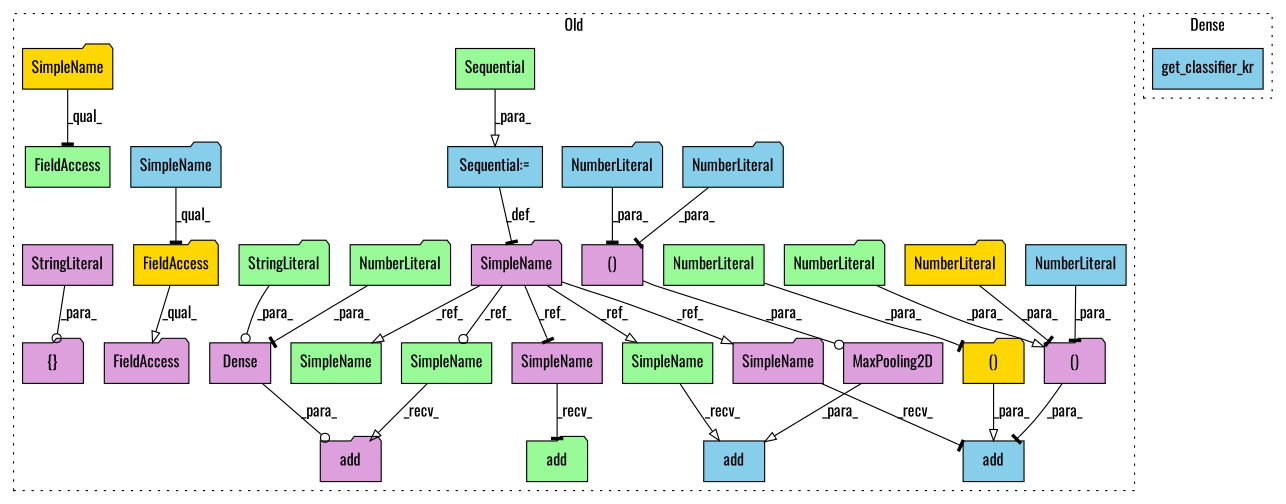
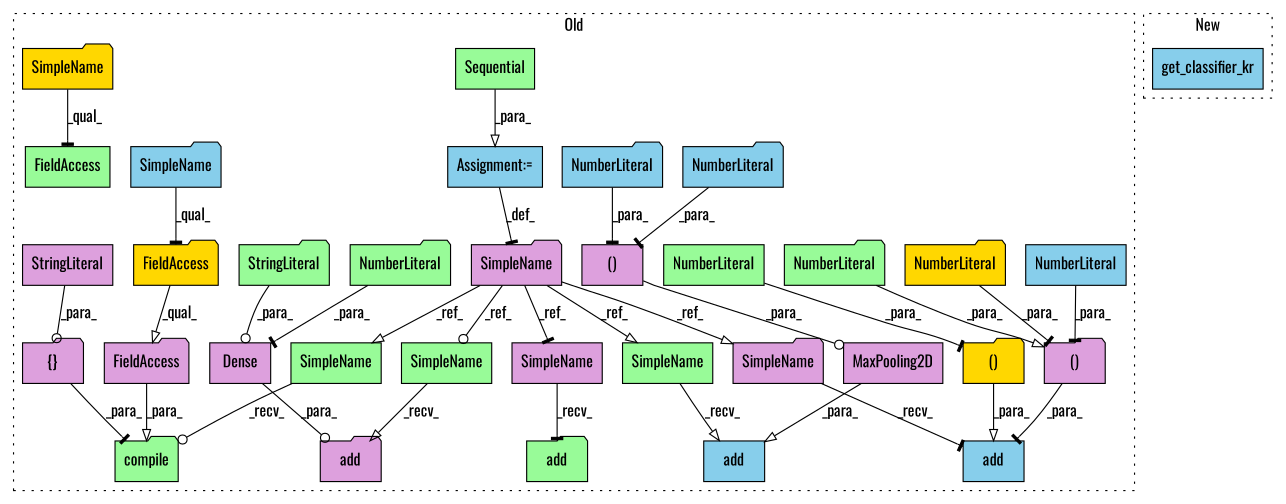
(1208, 27) -> (1208, 27)
(495, 167) -> (495, 167)
none -> (147, 461)
